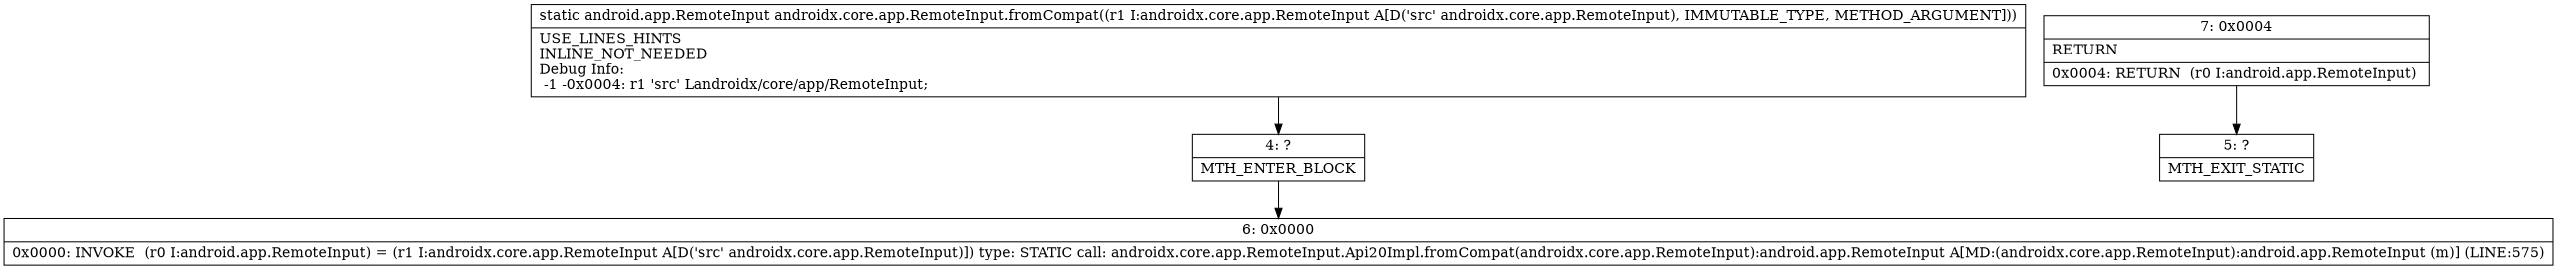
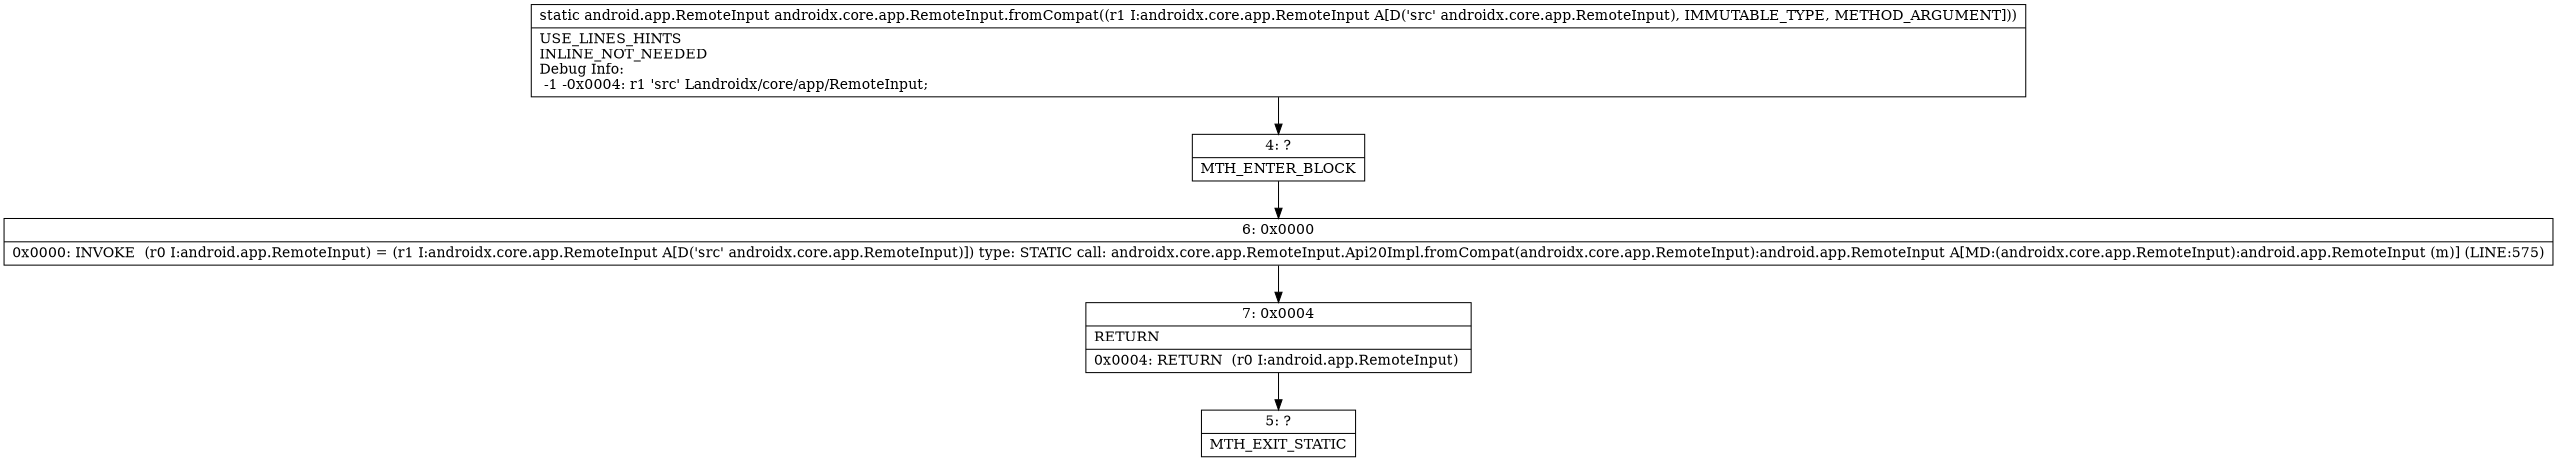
none -> (1279, 279)
